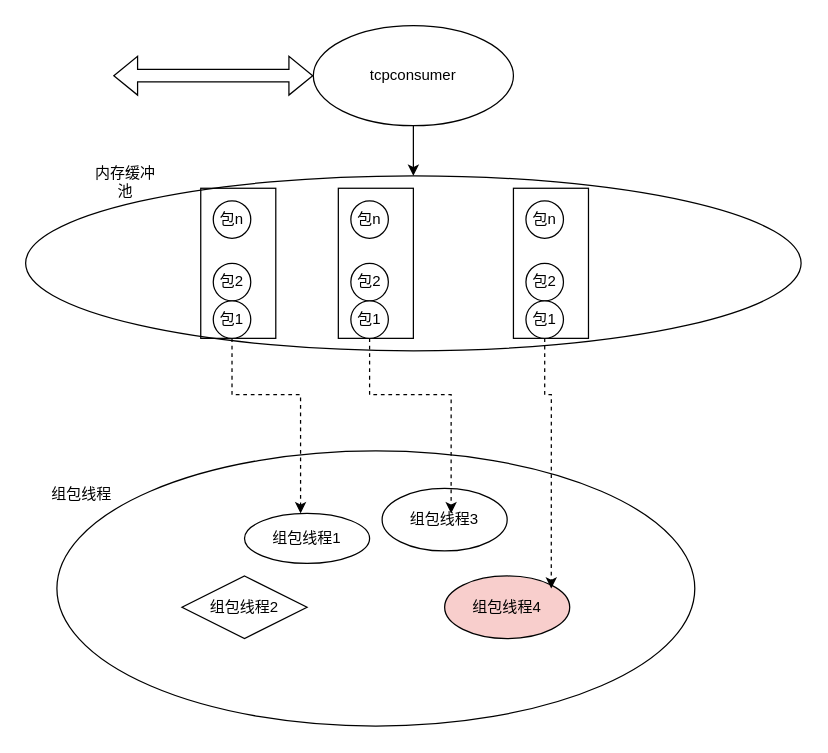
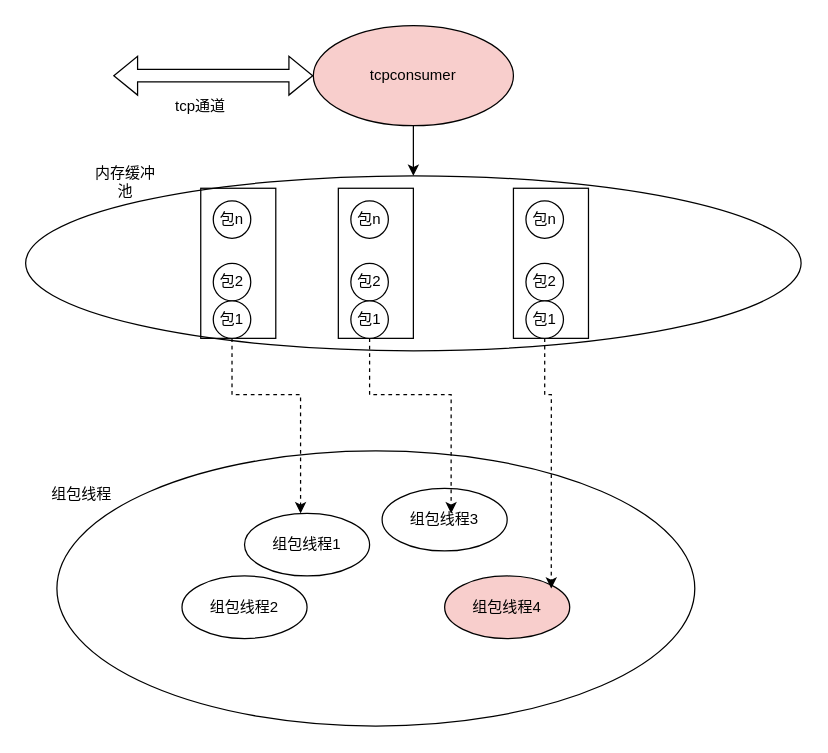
(413, 76) -> (413, 76)
none -> (201, 107)
(307, 538) -> (307, 544)
(244, 607) -> (244, 607)
